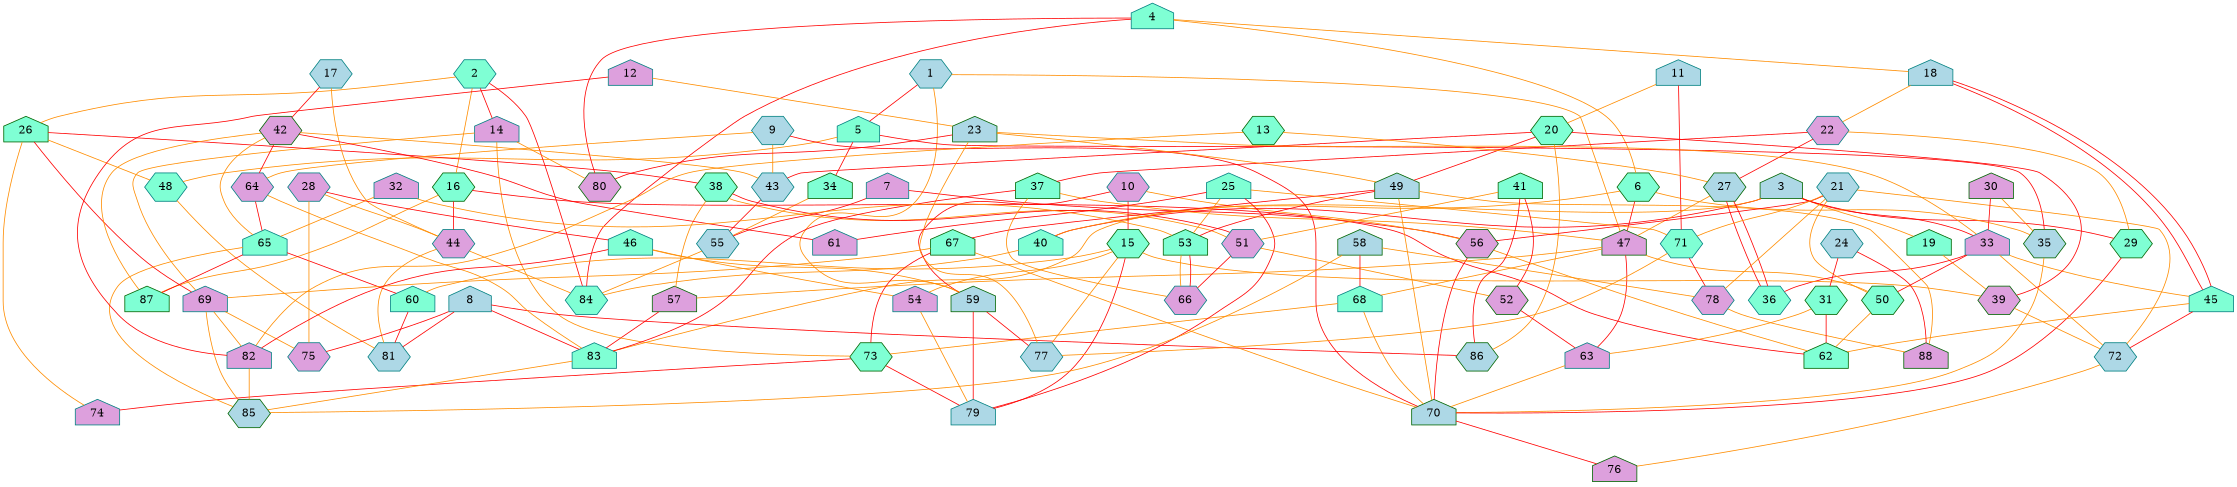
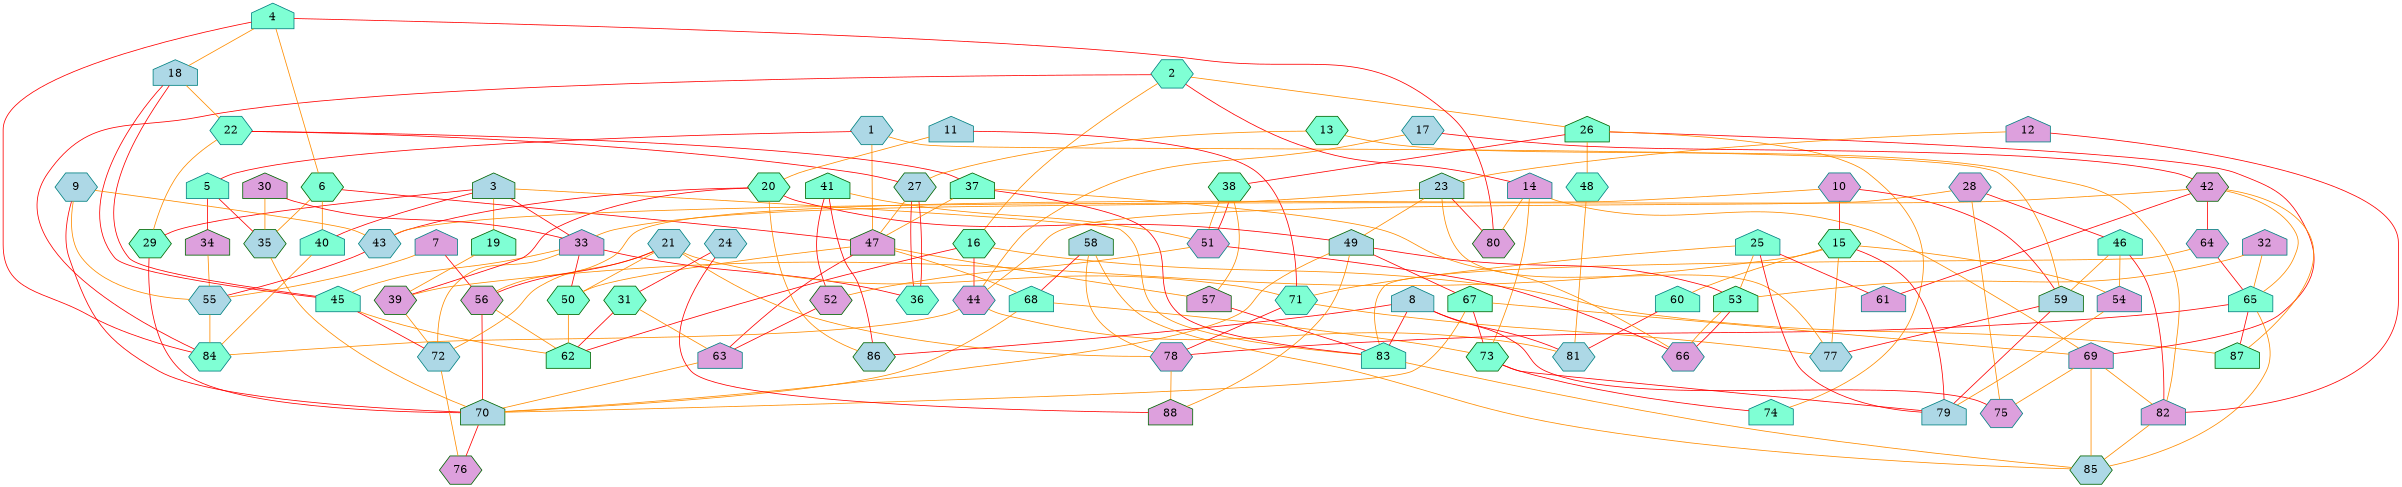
(1828, 130) -> (231, 130)
(485, 152) -> (104, 277)
(526, 159) -> none
(830, 187) -> (208, 244)
(776, 222) -> (323, 280)
(336, 271) -> (1736, 333)
(97, 413) -> (1771, 413)
(1615, 470) -> (461, 470)
